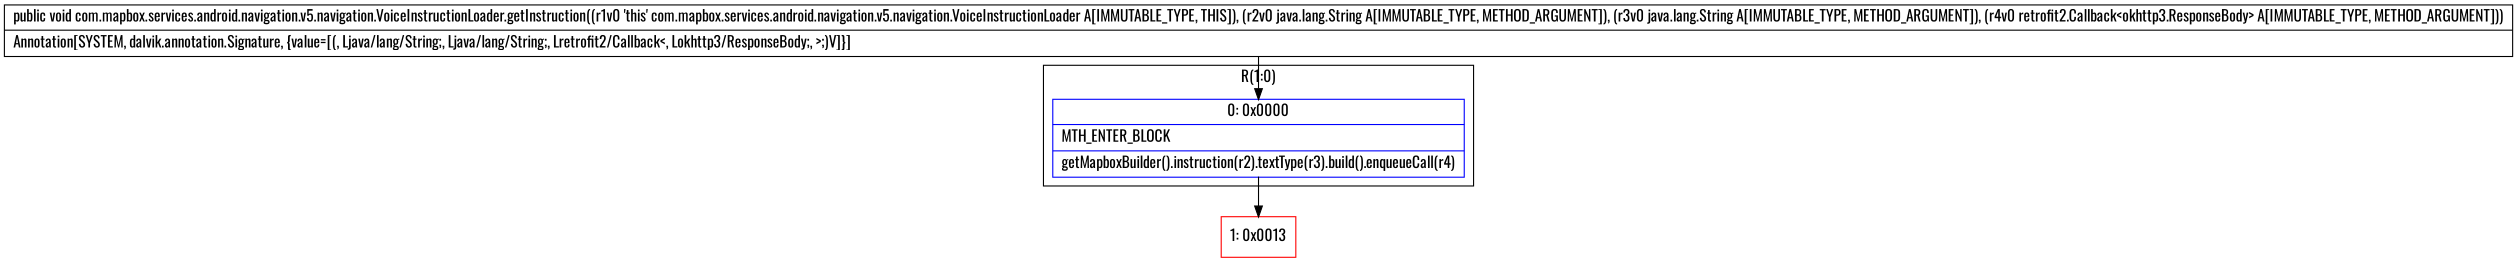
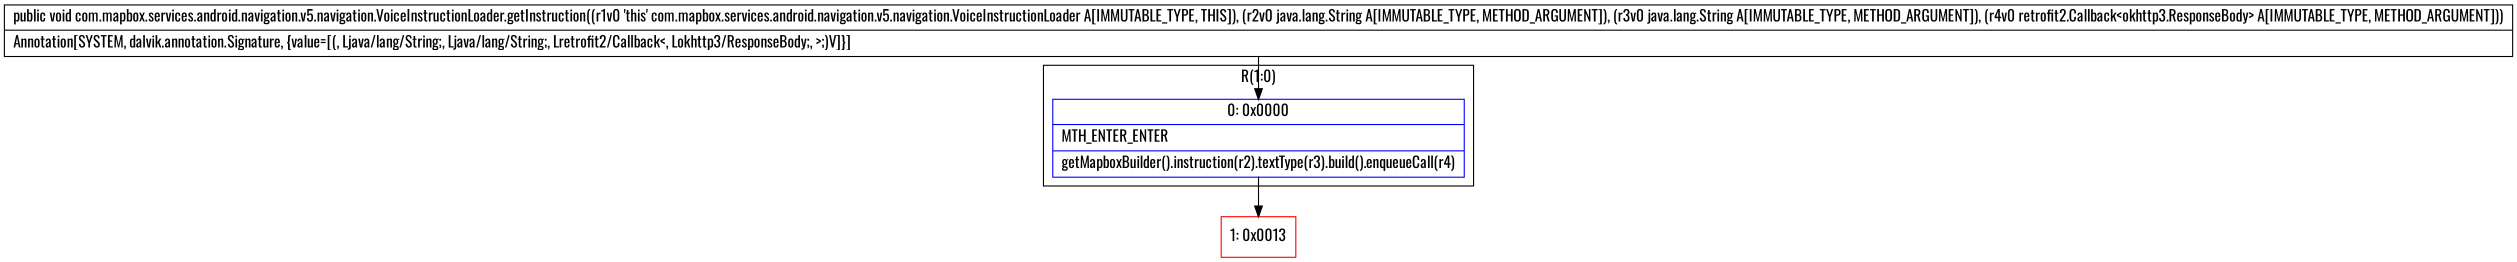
(1116, 137) -> (1115, 137)
